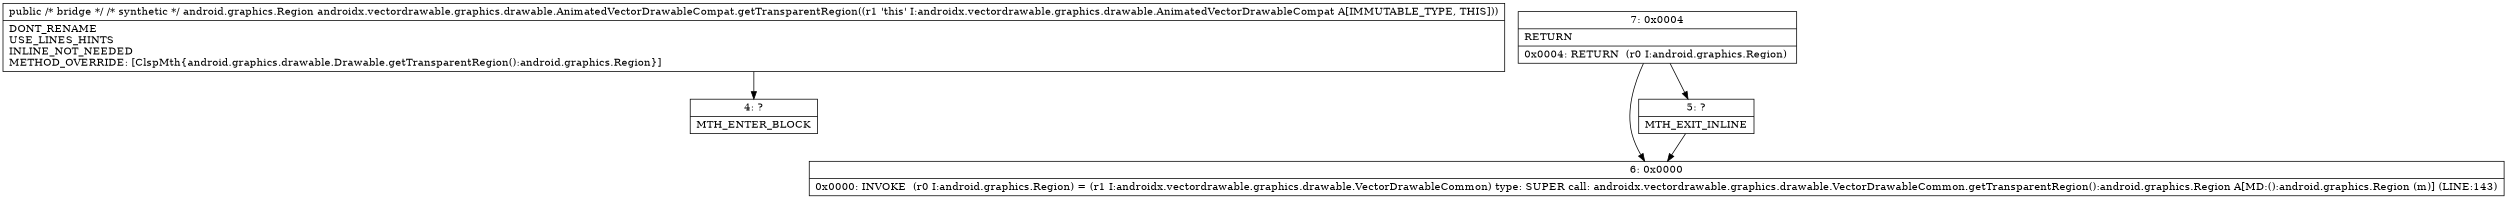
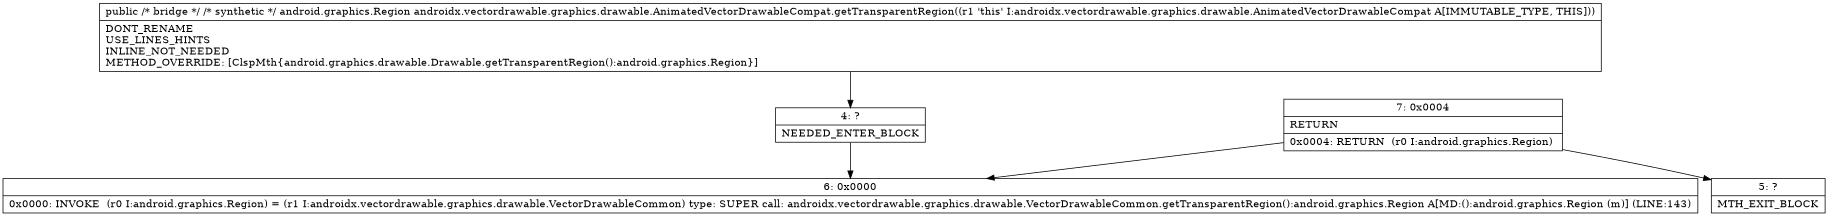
(754, 125) -> (850, 133)
(1696, 125) -> (1768, 204)
(1679, 144) -> (850, 157)
